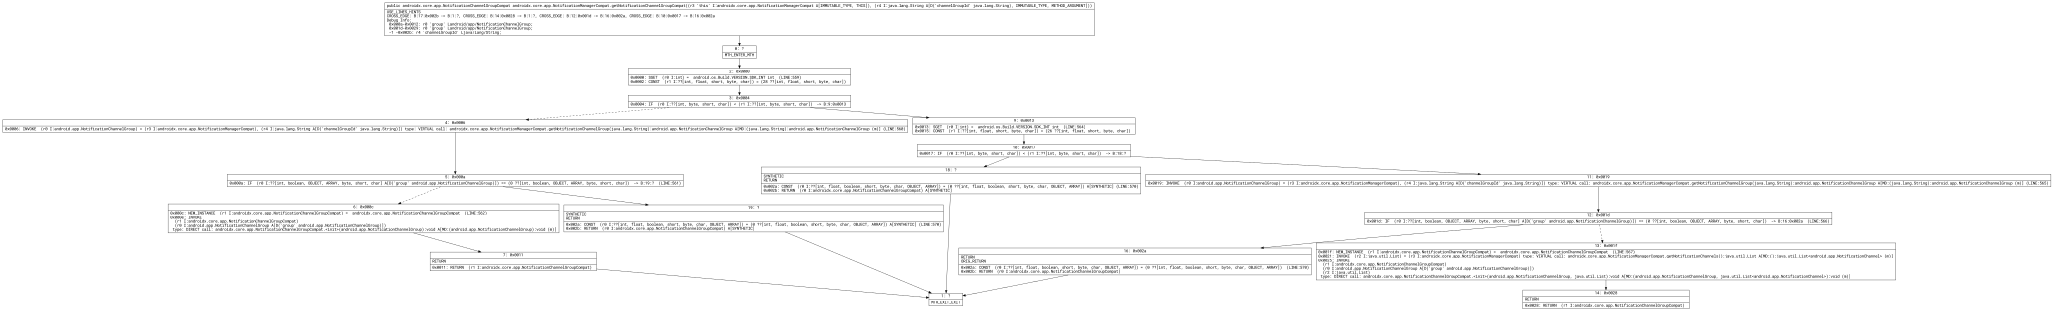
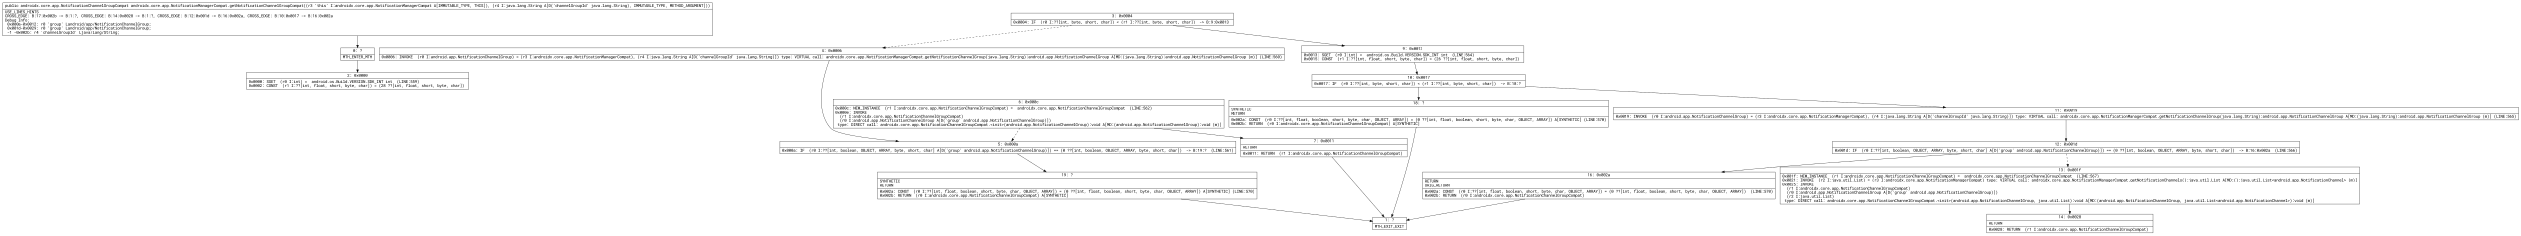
(739, 89) -> none
(421, 195) -> (1016, 134)
